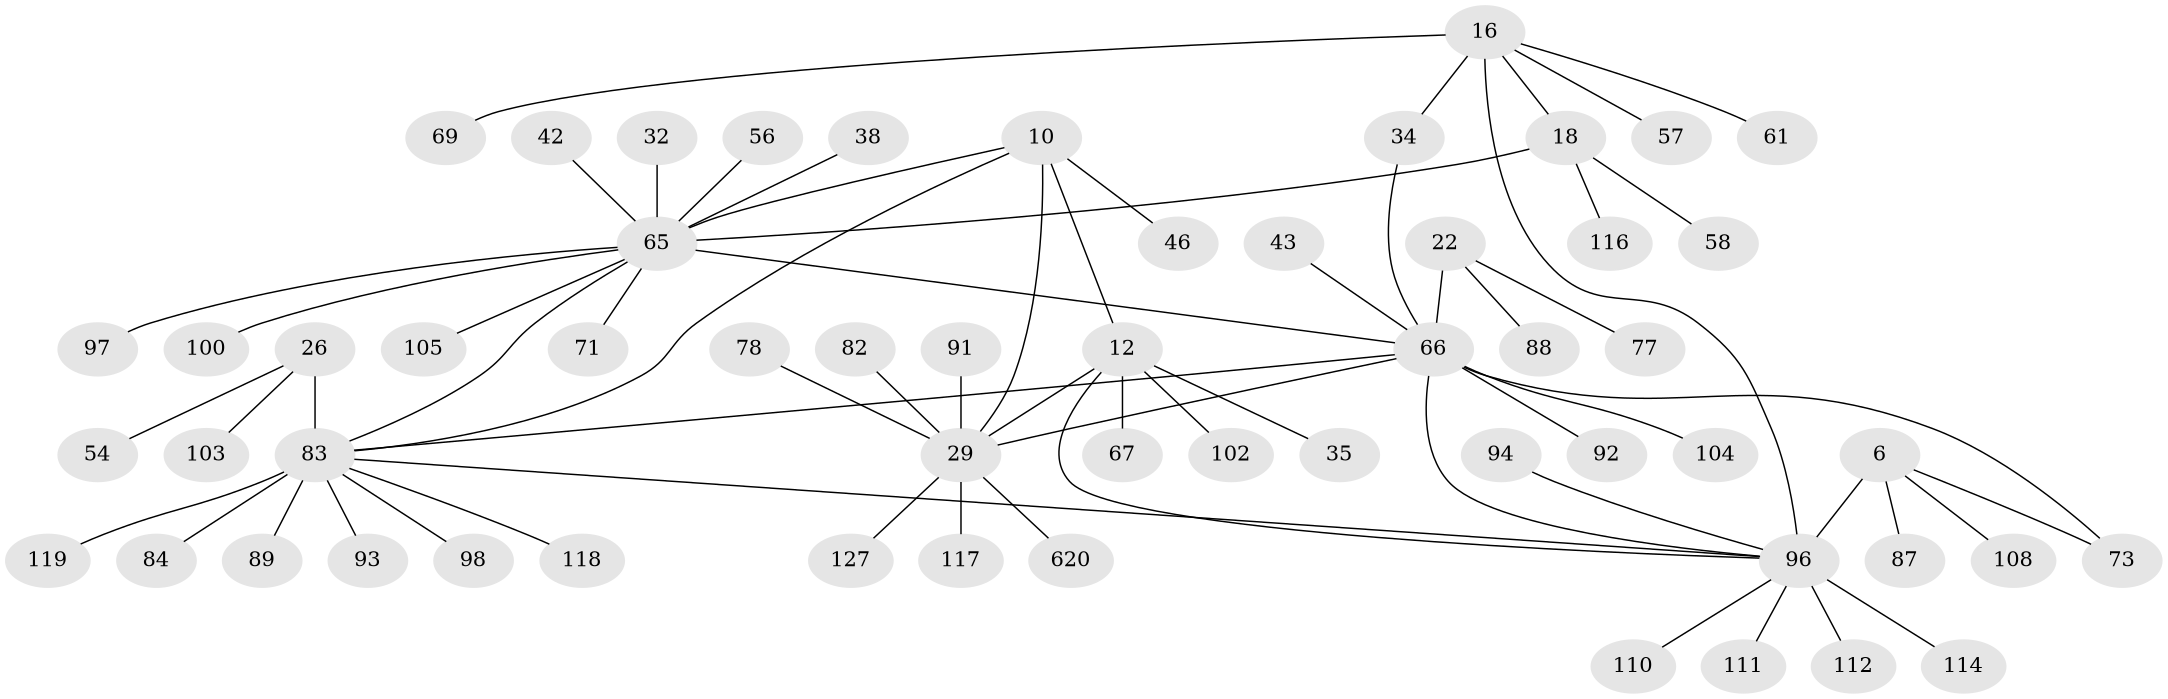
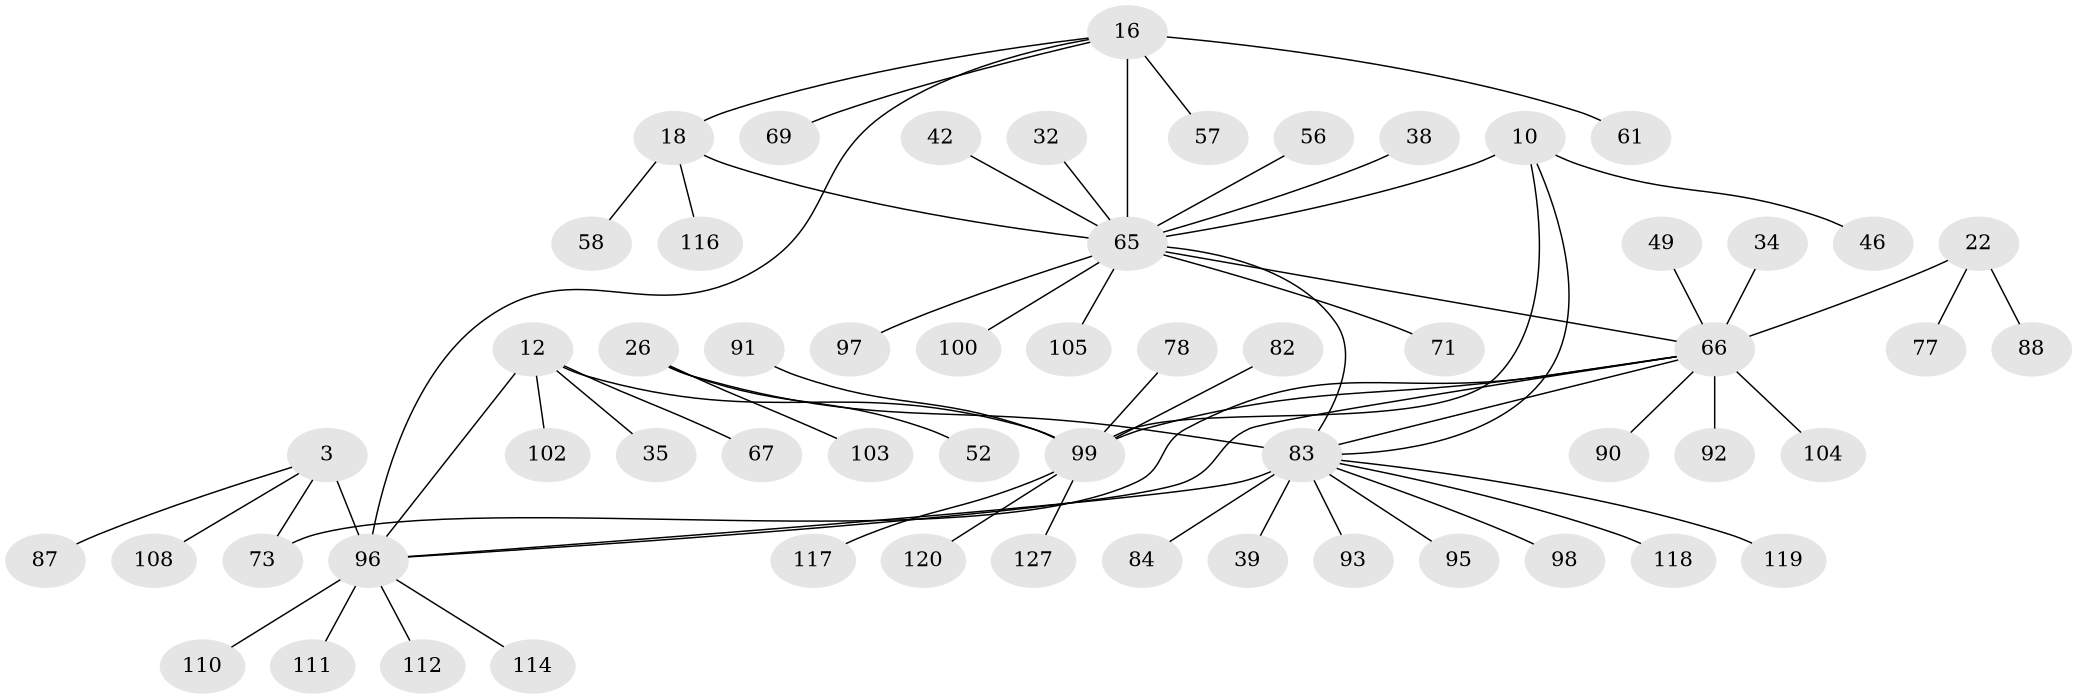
(1445, 85) -> (1127, 138)
(1082, 243) -> none
(1284, 244) -> (1662, 244)
(98, 455) -> (979, 455)
(961, 455) -> (1085, 455)
(1501, 455) -> none
none -> (1609, 455)
(1880, 455) -> (327, 455)
(262, 561) -> (1248, 561)
(1071, 561) -> (923, 561)
none -> (1459, 561)
